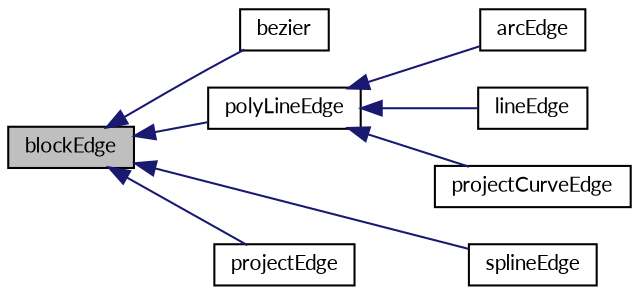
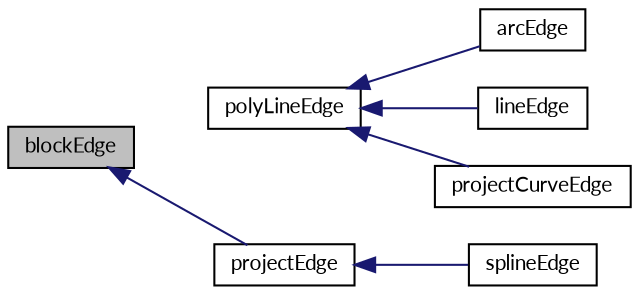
(284, 30) -> none
(181, 127) -> none
(312, 209) -> (422, 265)
